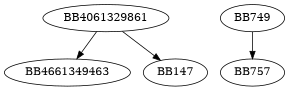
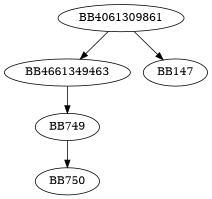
(106, 18) -> (121, 18)
(252, 73) -> (67, 181)
none -> (67, 96)
